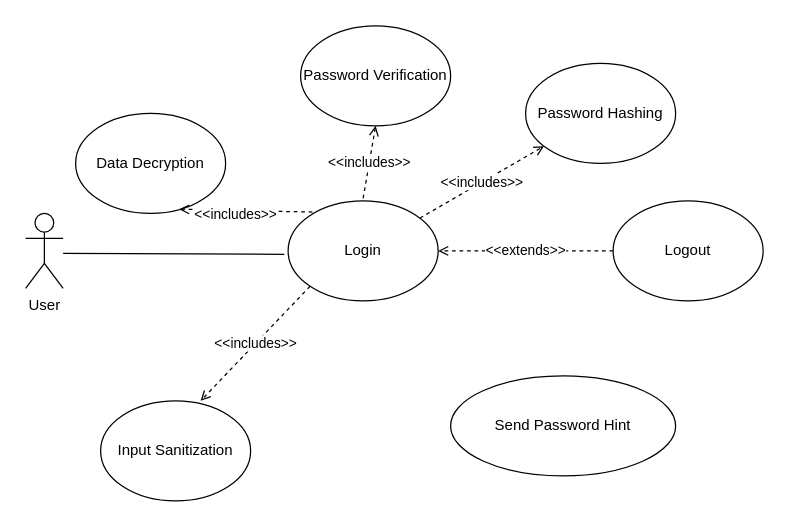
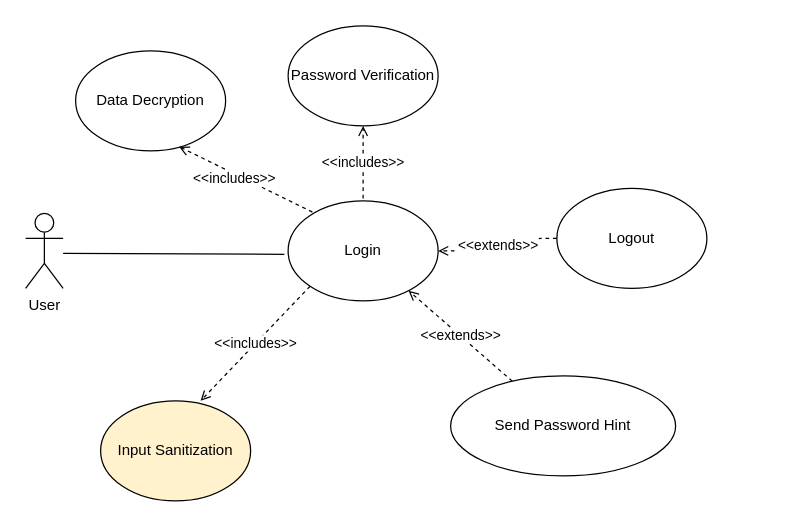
(376, 76) -> (363, 76)
(601, 113) -> none
(151, 163) -> (151, 101)
(481, 183) -> none
(688, 251) -> (632, 238)
none -> (462, 337)
(176, 451) -> (176, 451)
